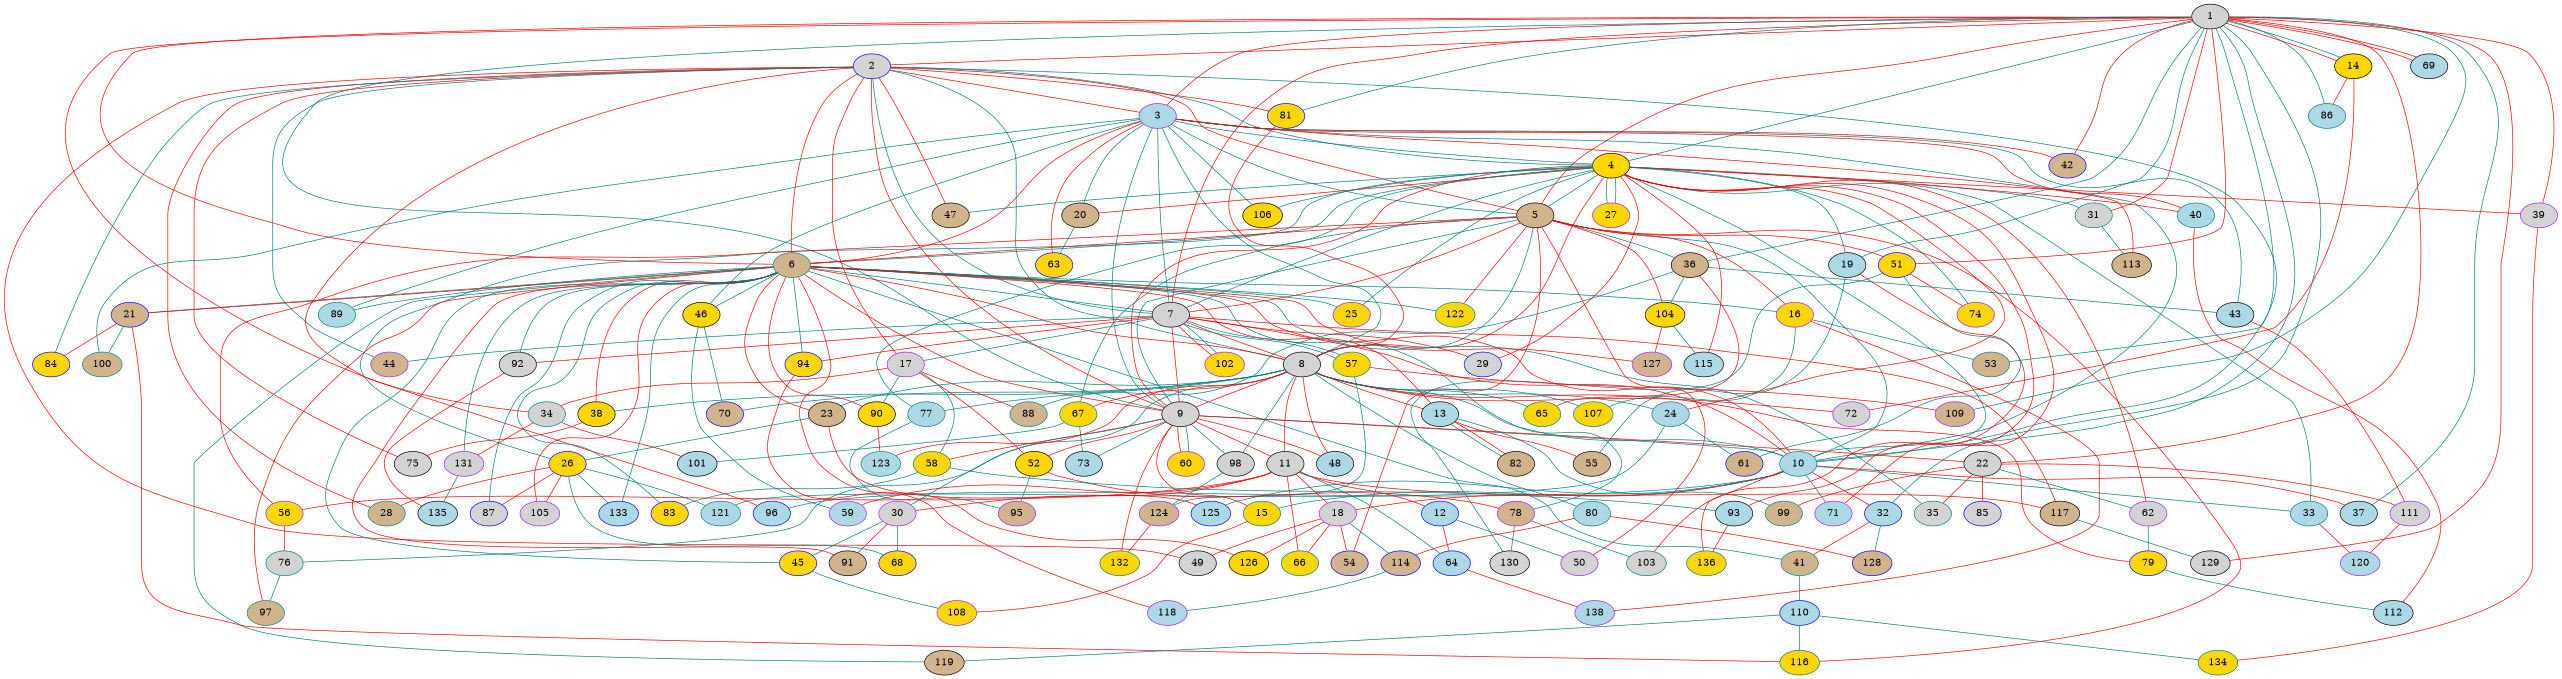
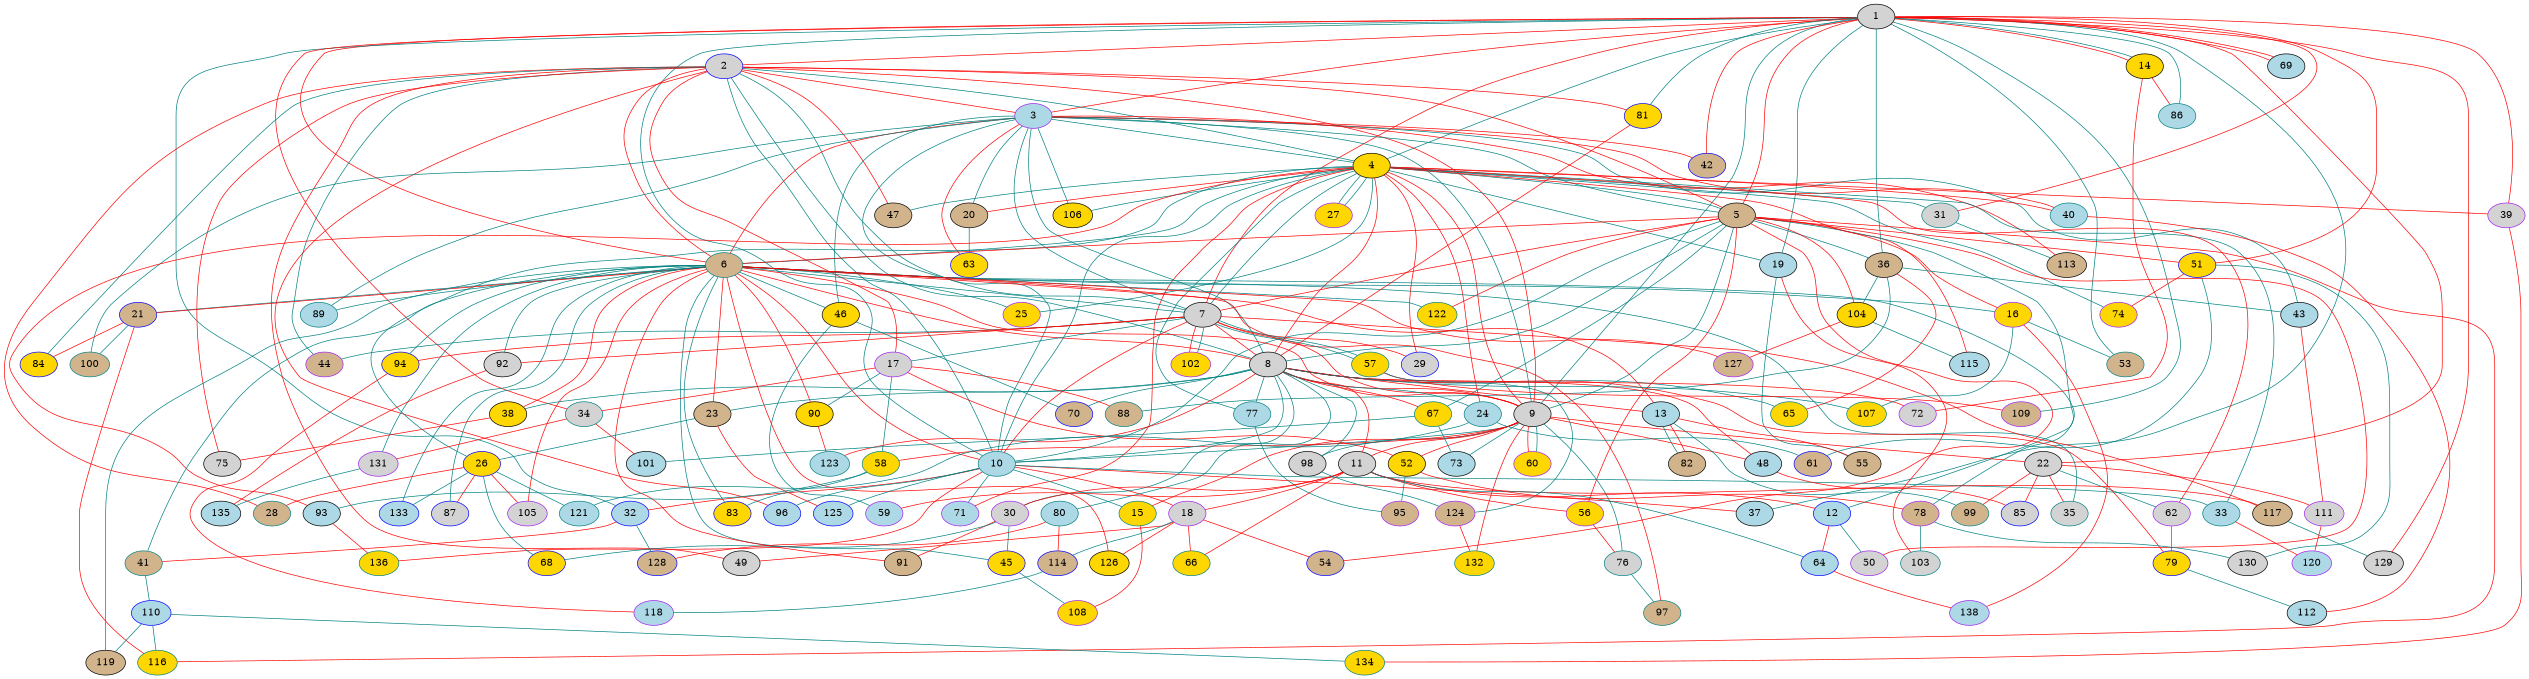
none -> (2049, 317)
none -> (1944, 491)
